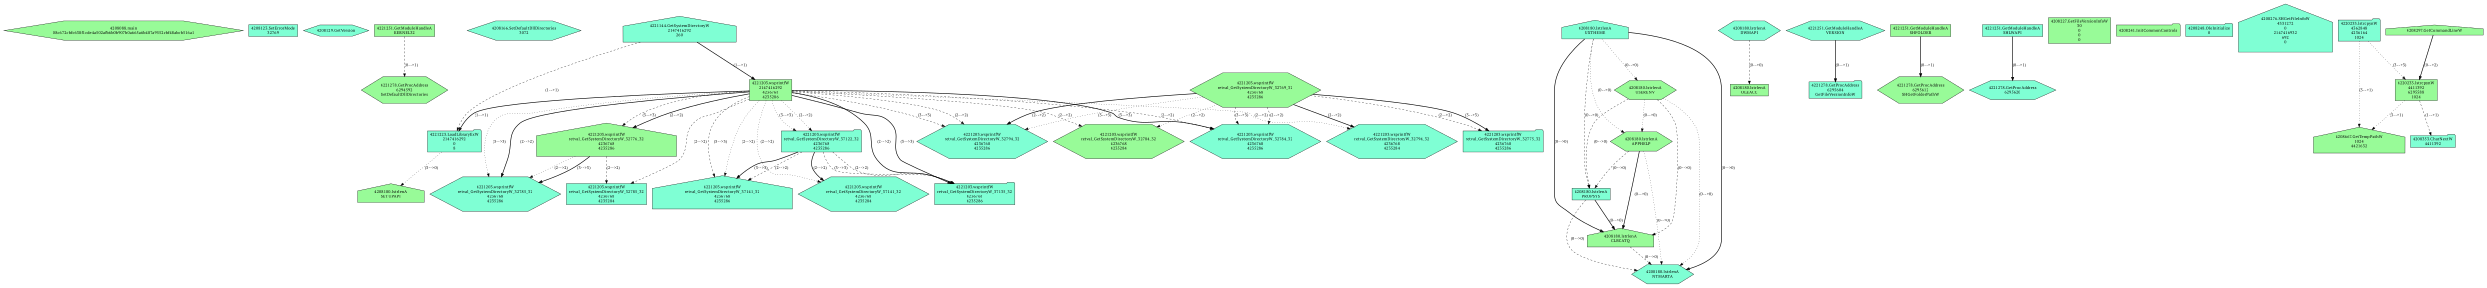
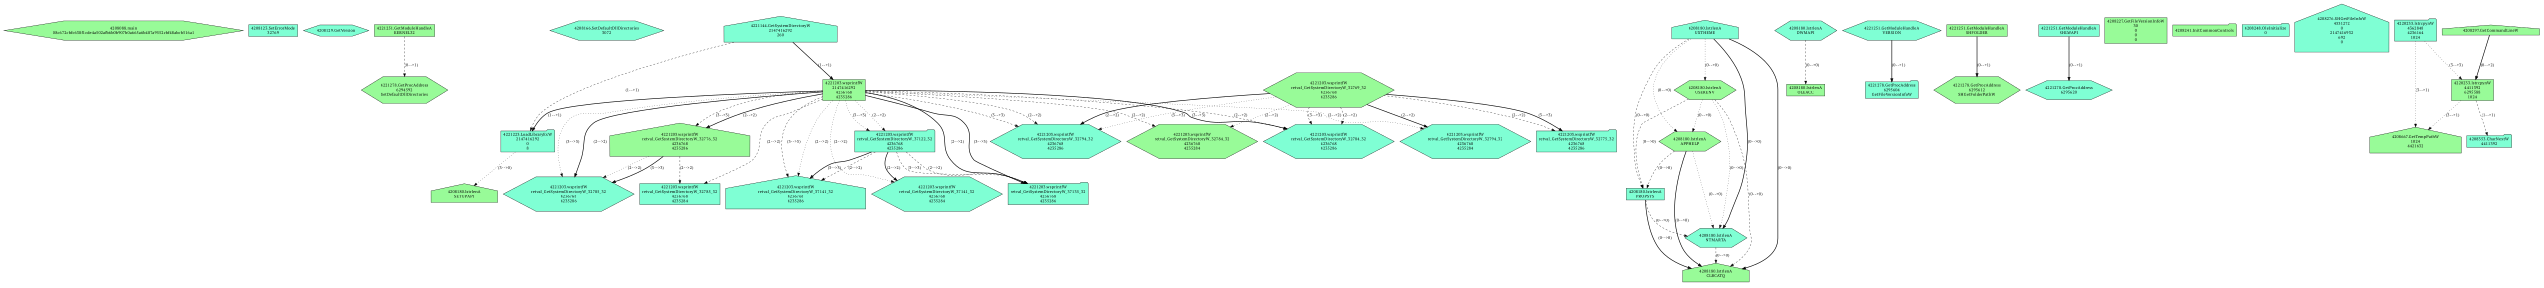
(1640, 255) -> (1716, 254)
